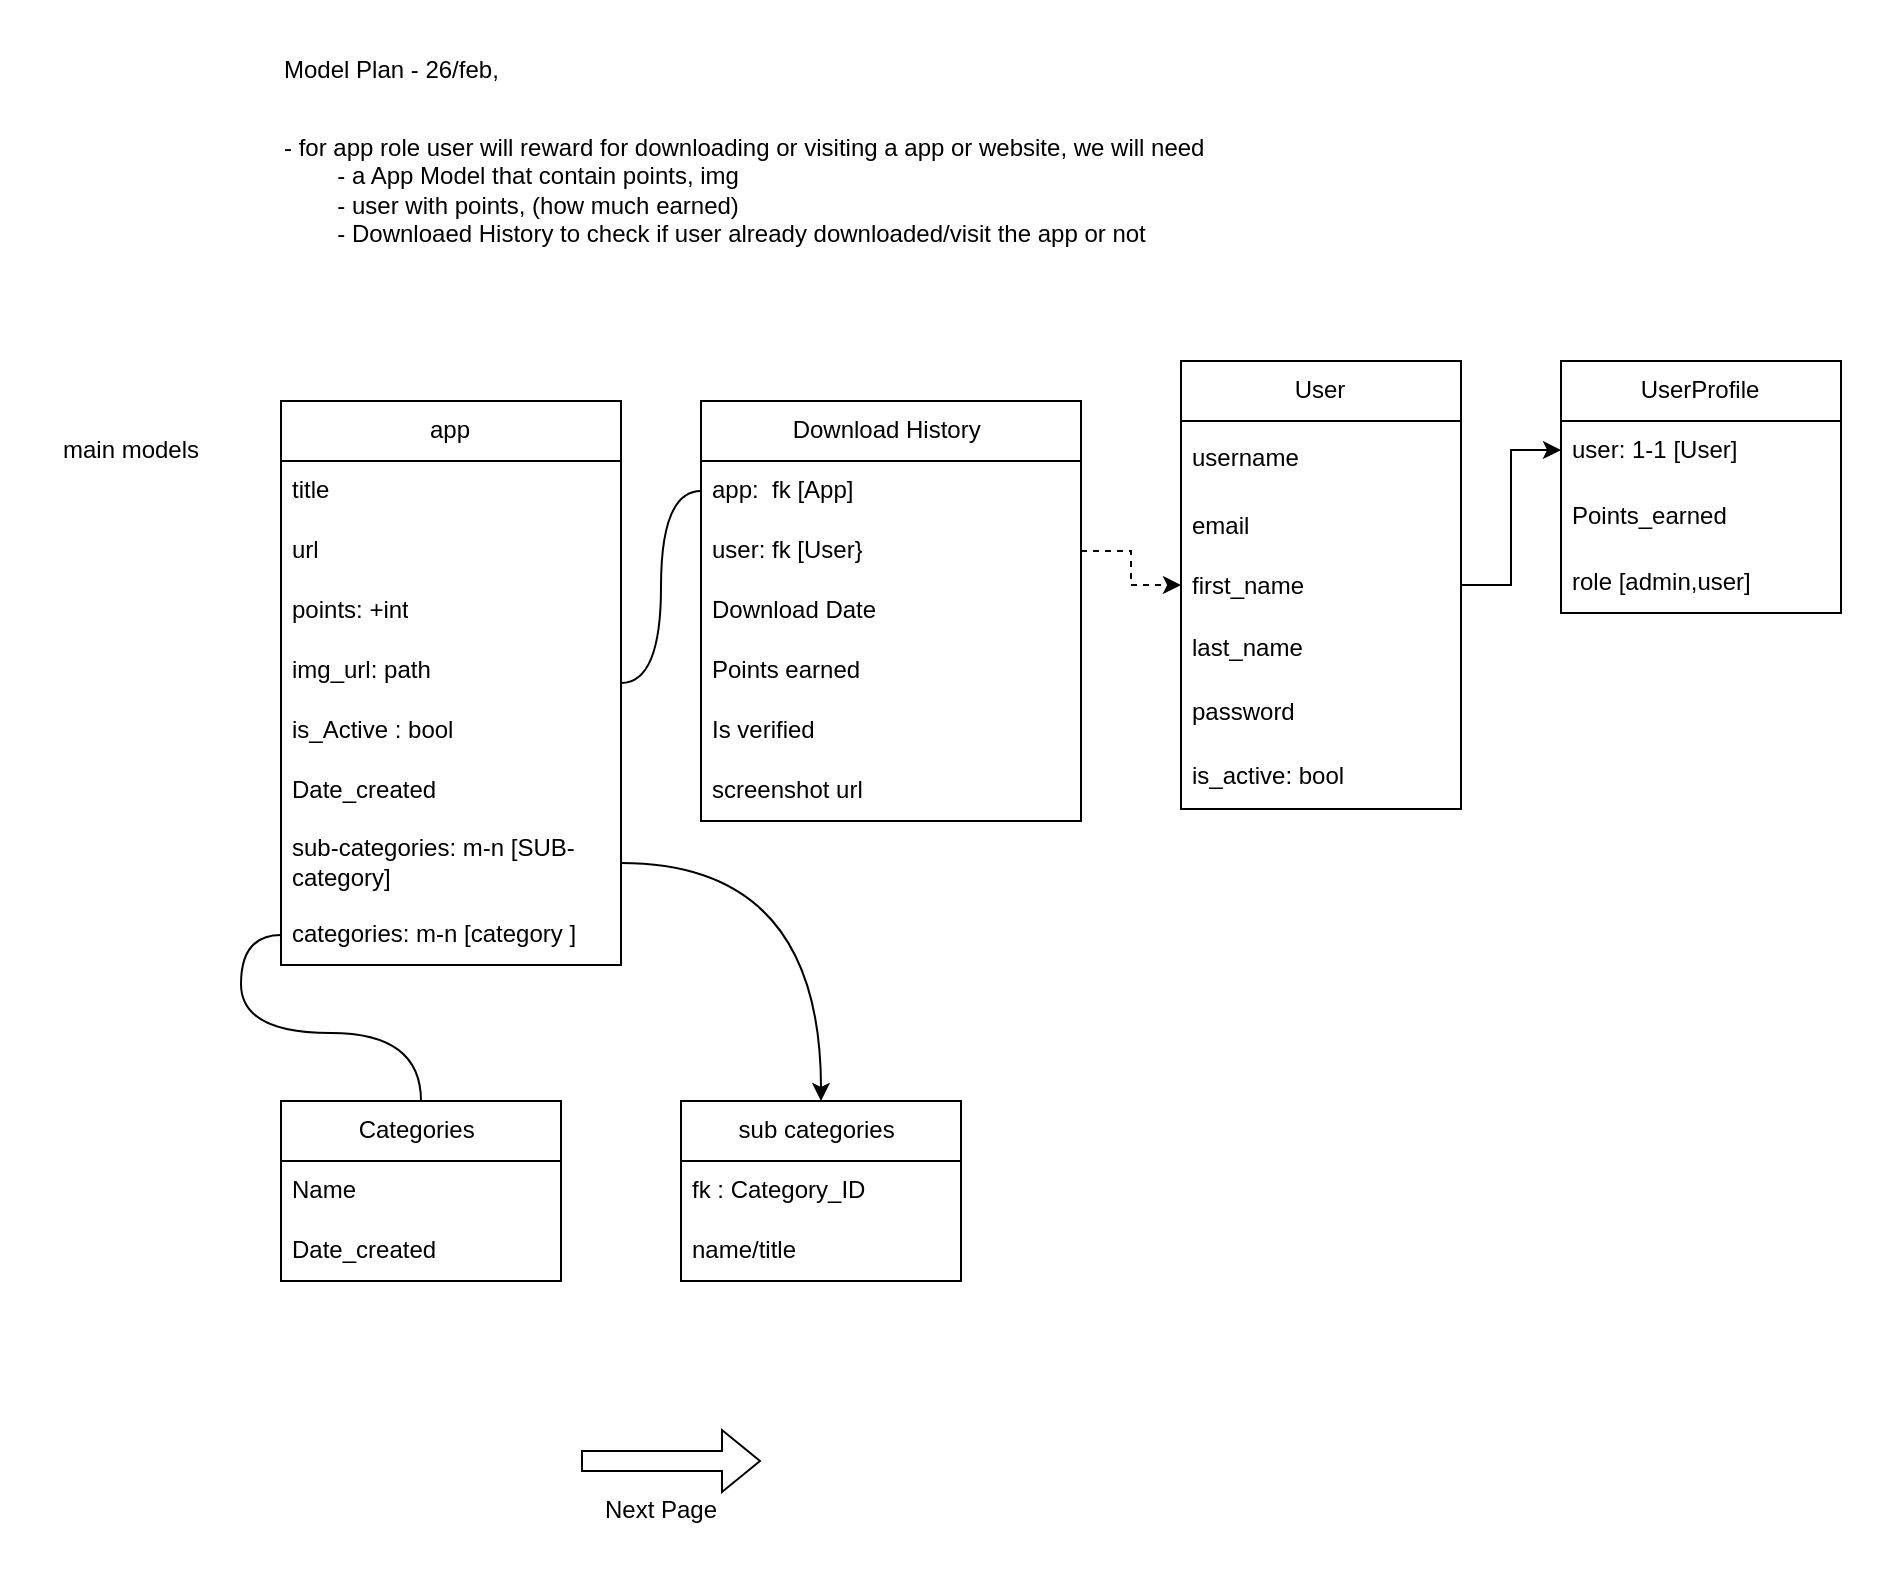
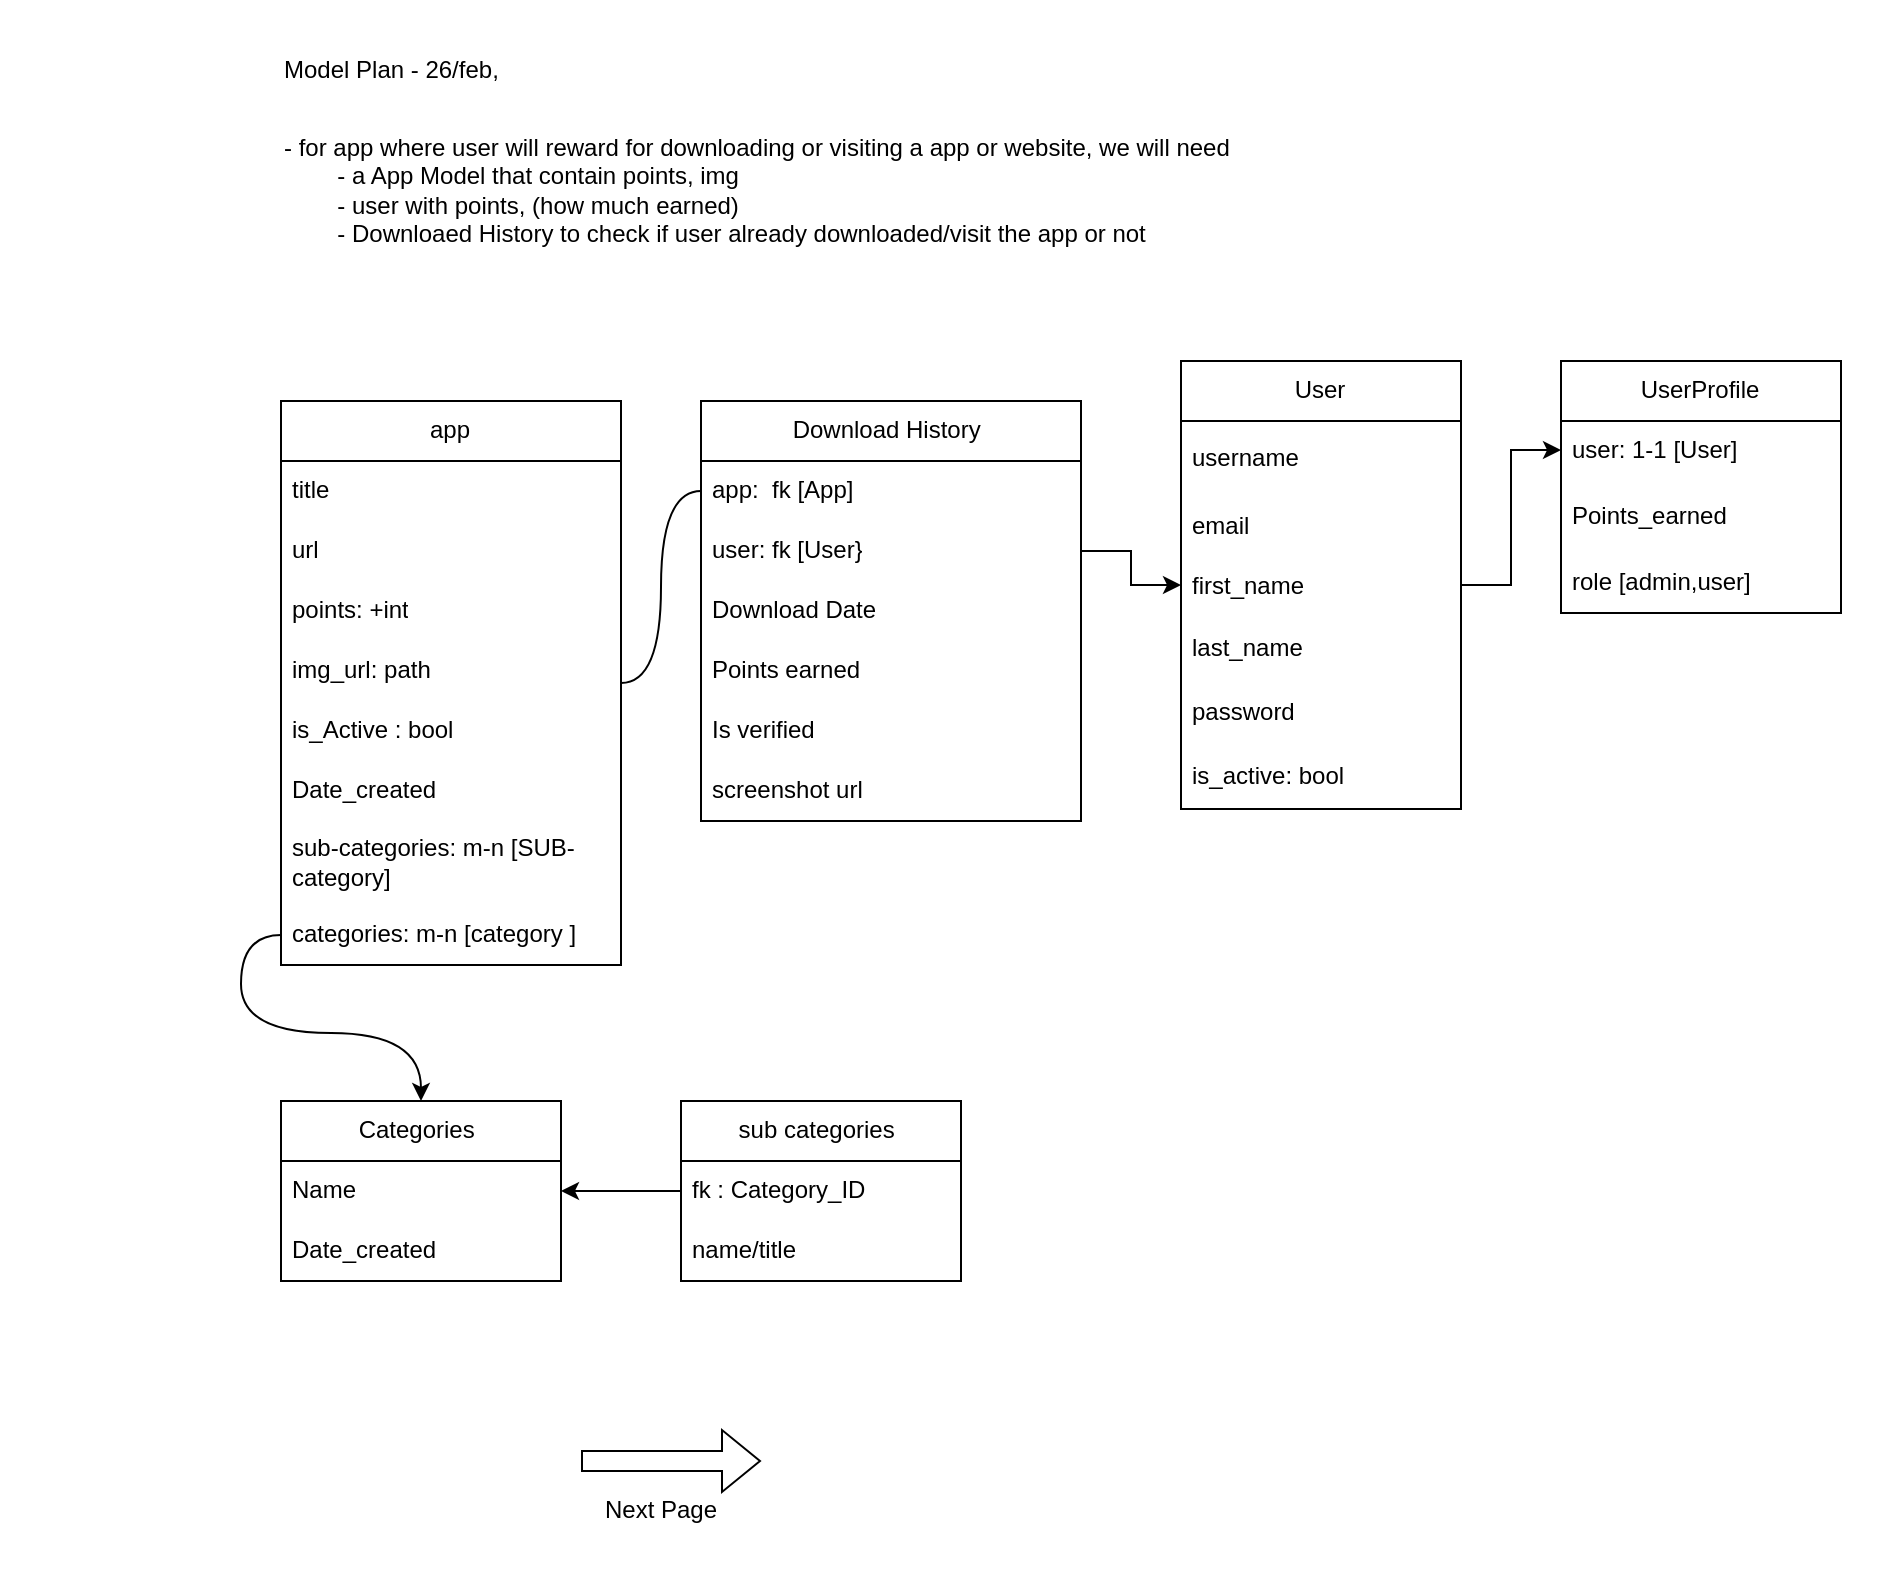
(793, 191) -> (803, 191)
(131, 451) -> none
(1131, 562) -> (1131, 562)
(776, 926) -> none
(404, 1055) -> (402, 1049)
none -> (626, 1191)
